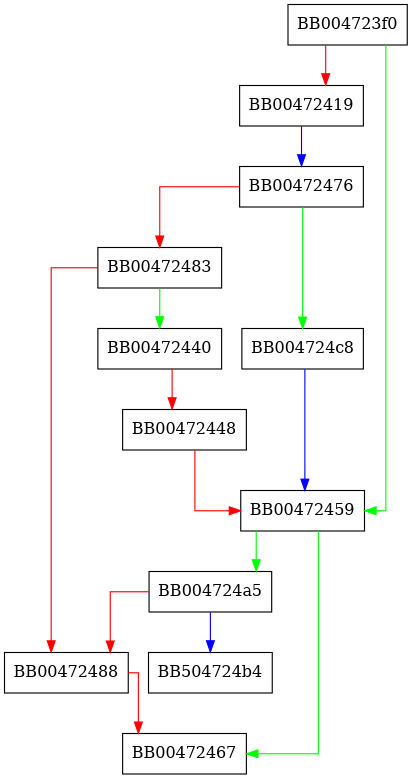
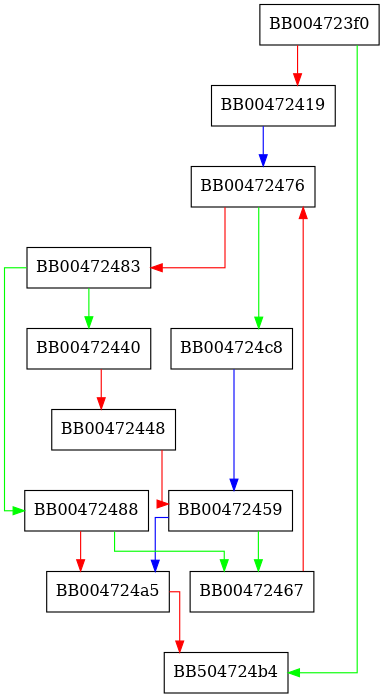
(386, 283) -> (357, 388)
none -> (303, 395)
(51, 431) -> (4, 382)
(256, 545) -> (155, 532)
(110, 597) -> (81, 545)
(210, 626) -> (180, 611)
(138, 692) -> (164, 551)
